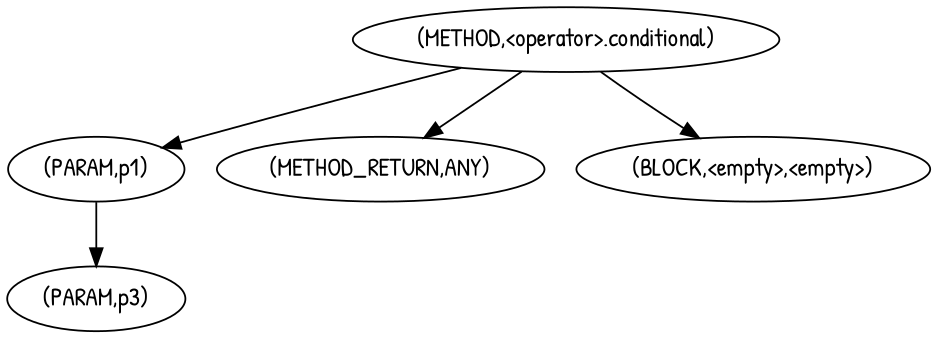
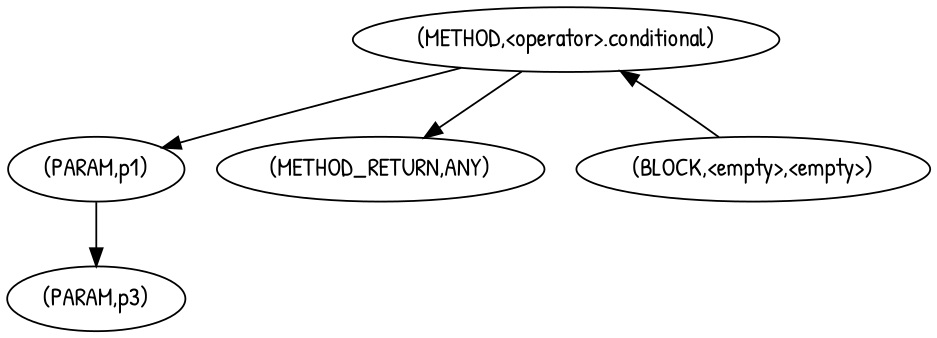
(642, 101) -> (678, 108)
